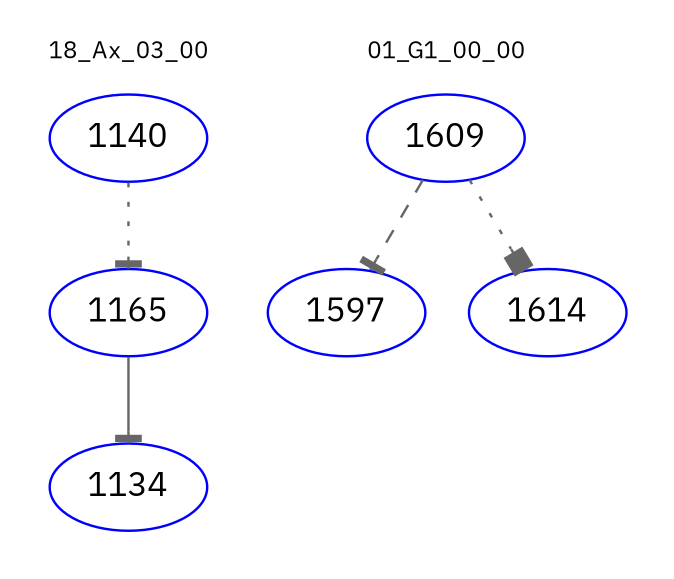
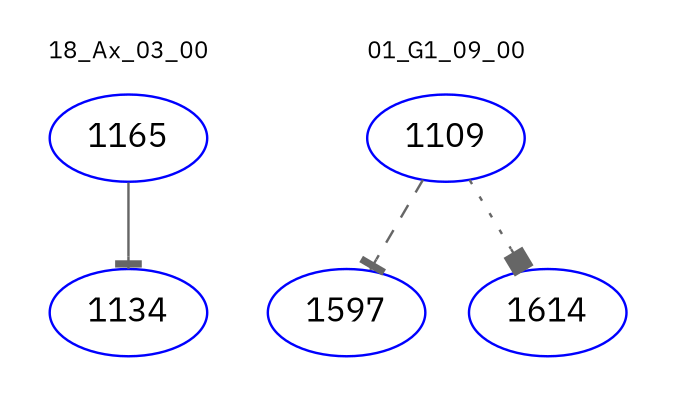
(447, 52) -> (447, 52)
(128, 138) -> none
(446, 138) -> (446, 138)
